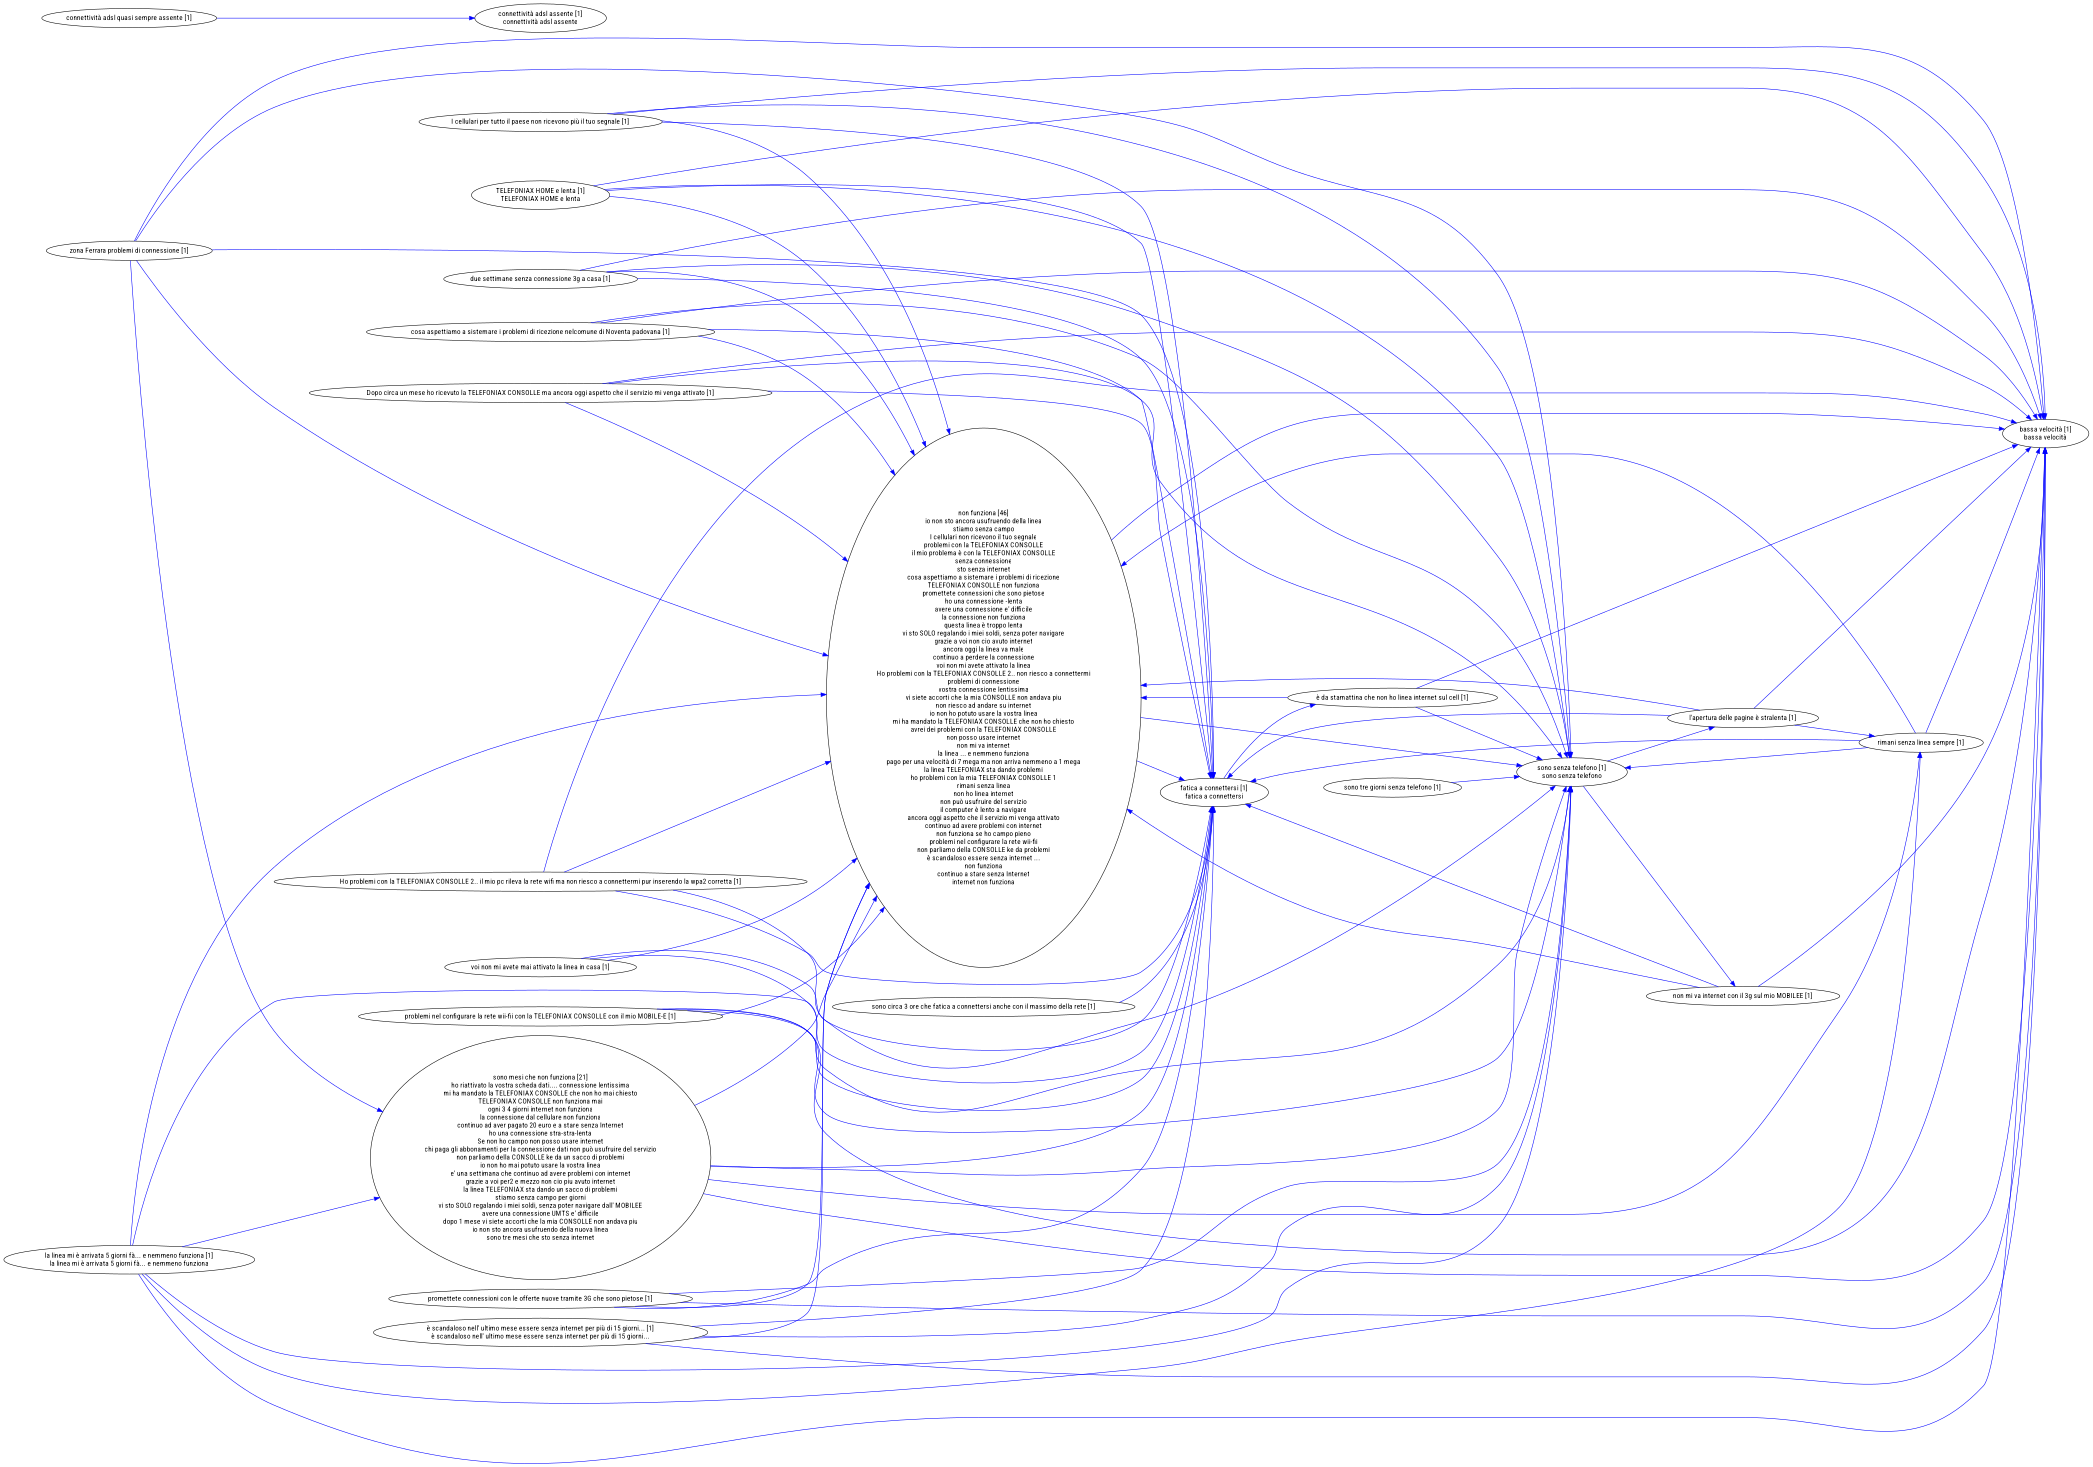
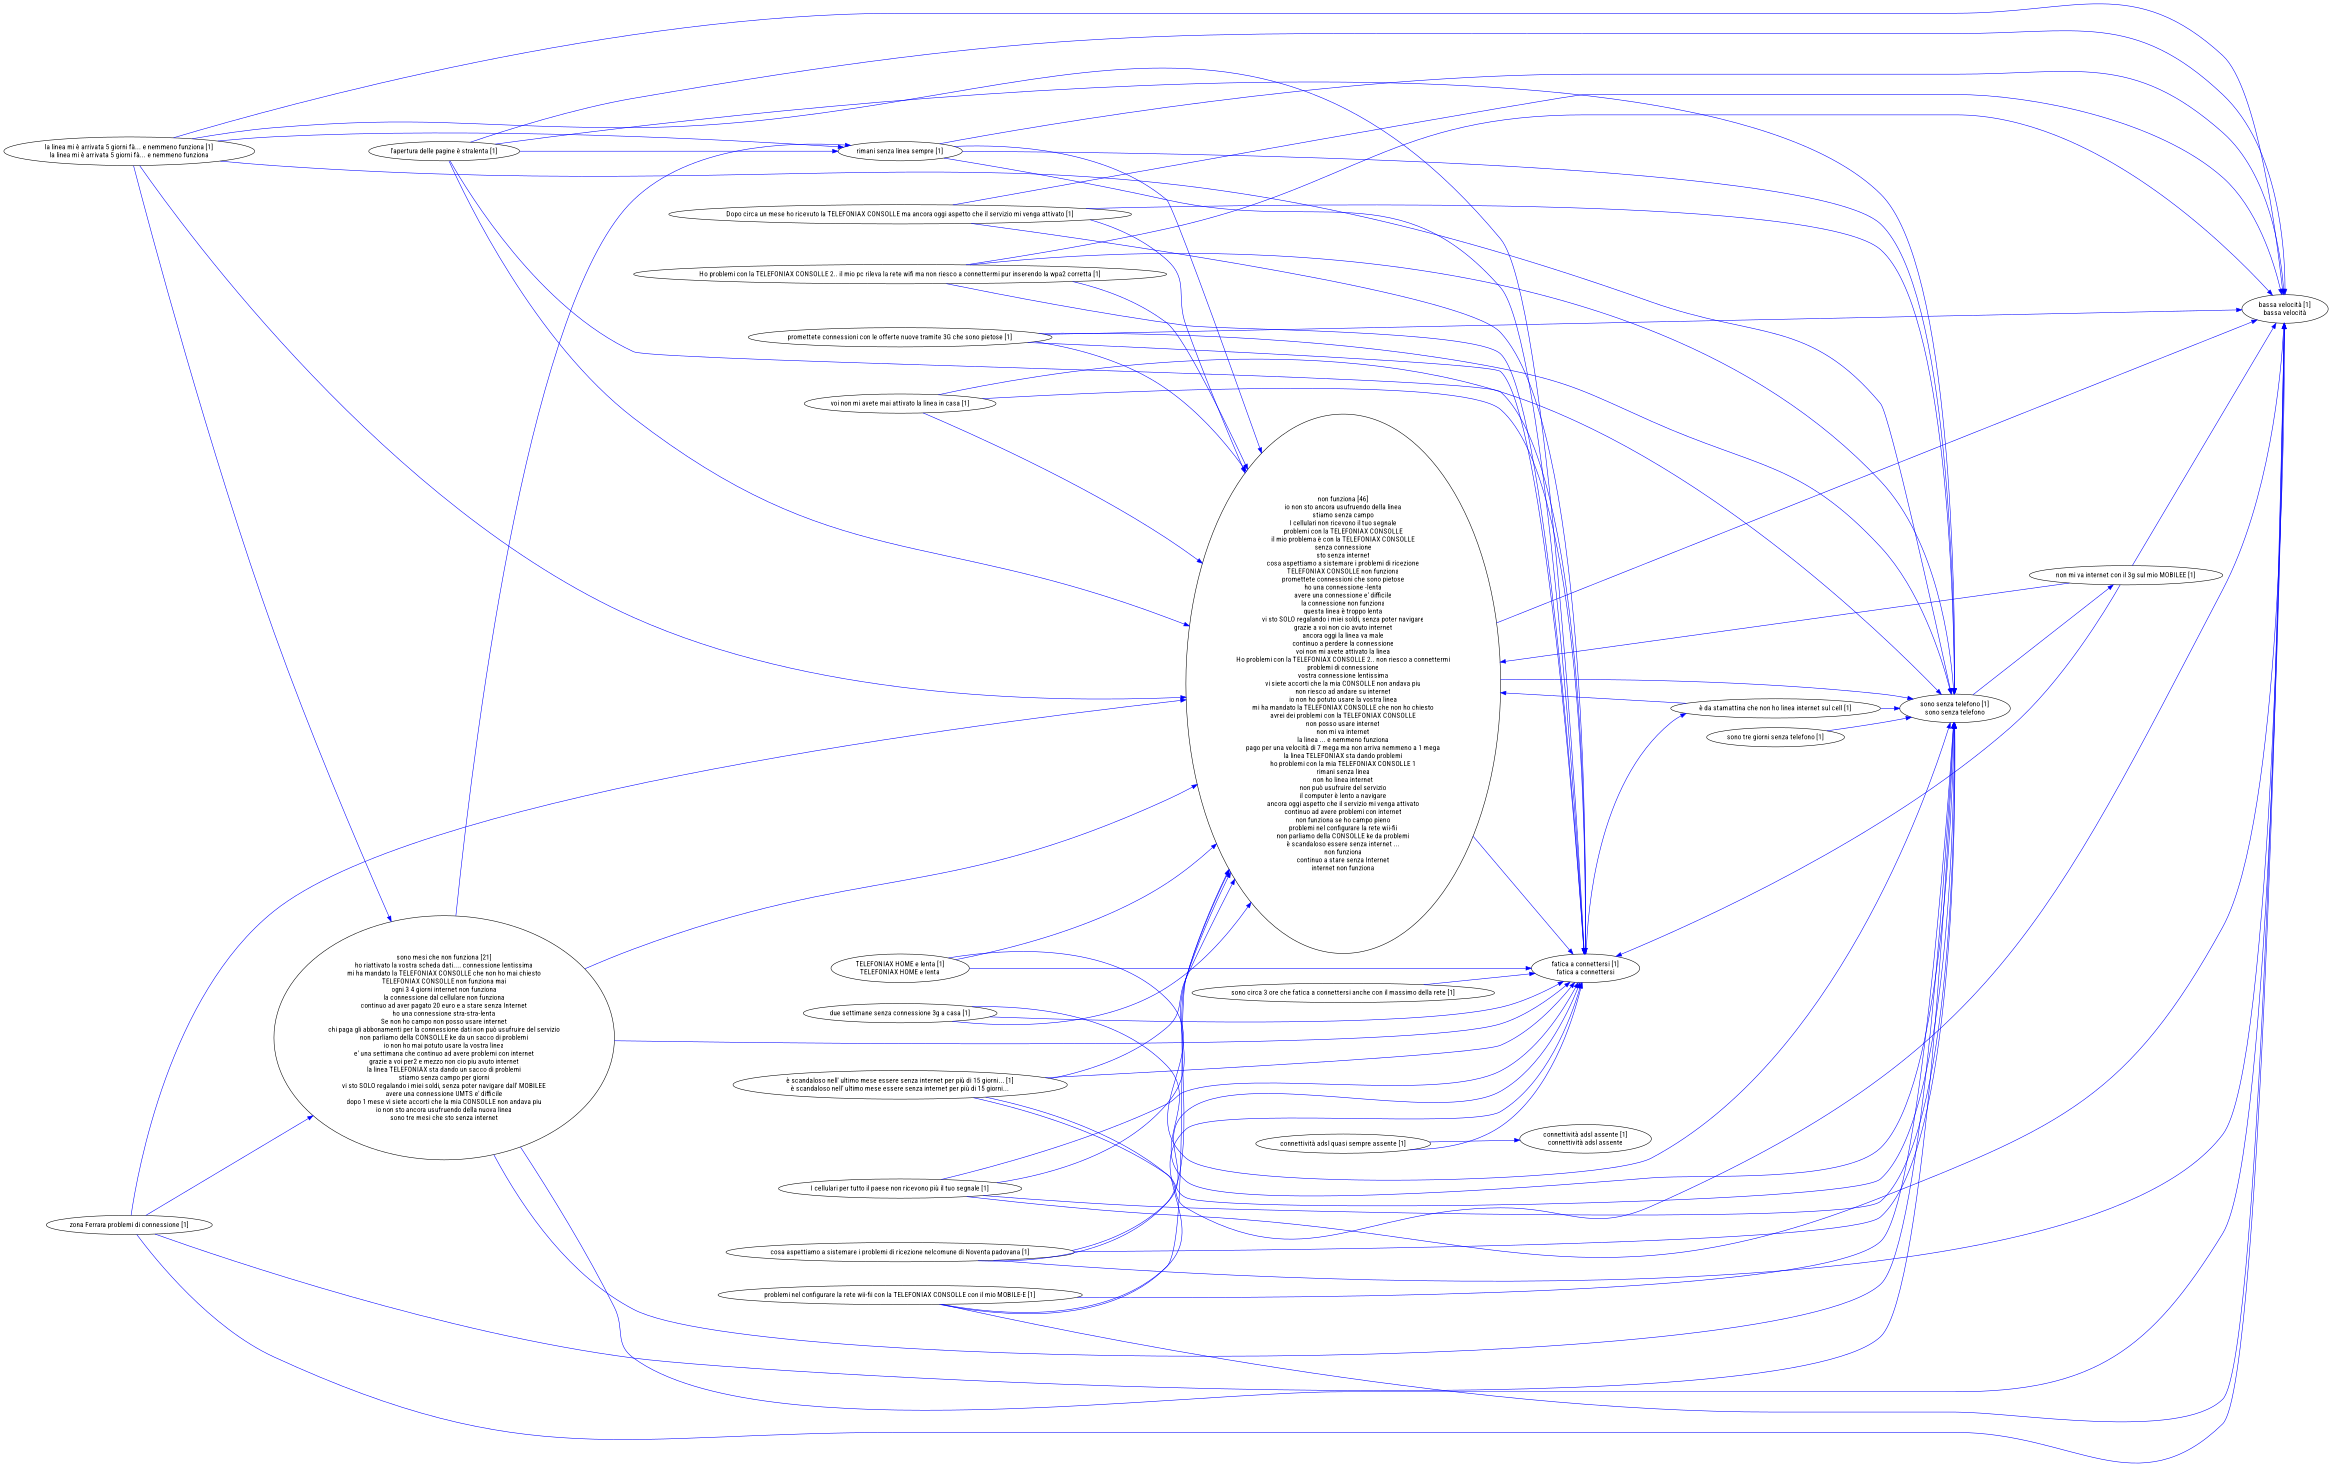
(1405, 93) -> none
(1318, 190) -> none
(984, 275) -> (1526, 1103)
(1715, 568) -> none
(1658, 745) -> (1449, 86)
